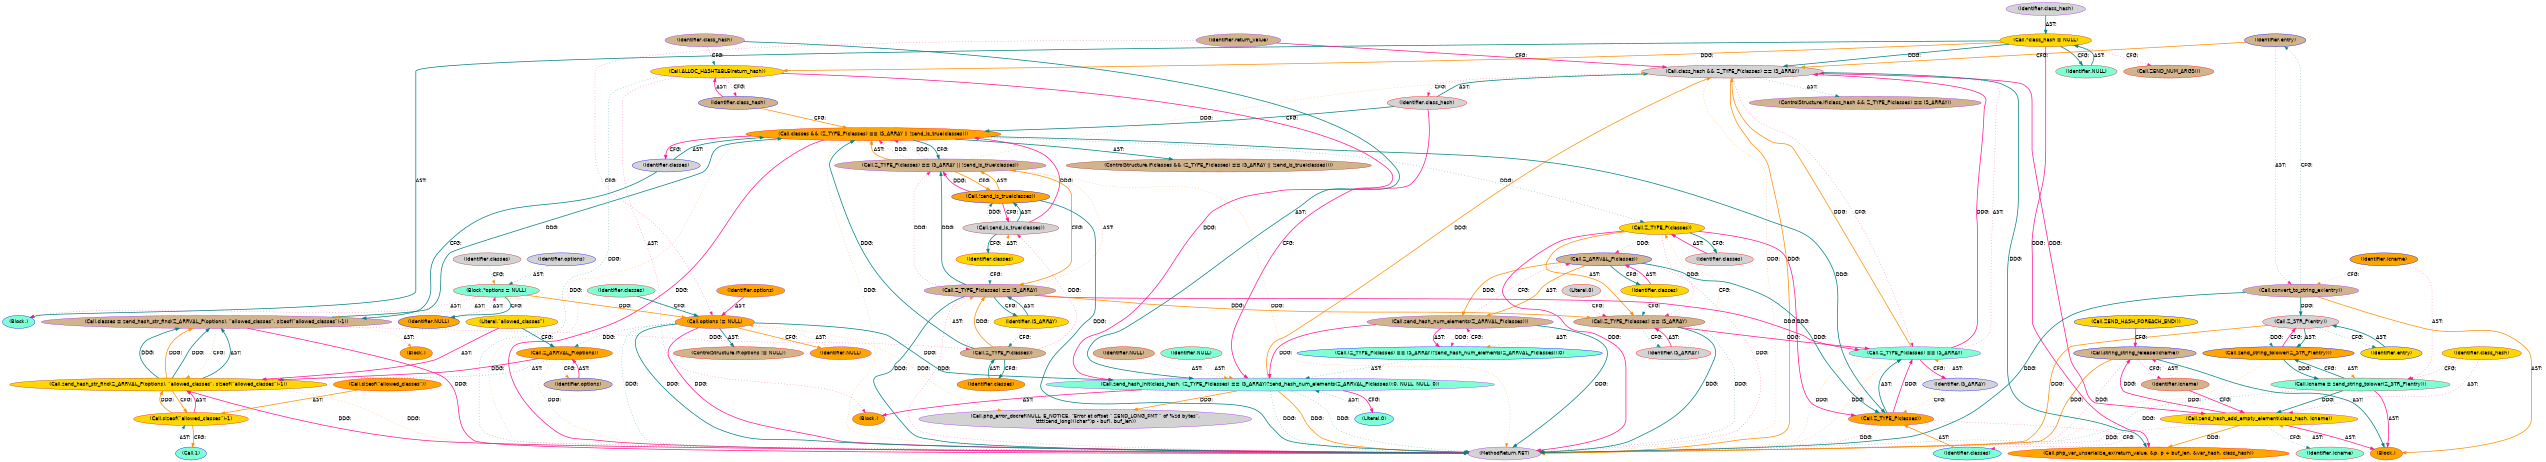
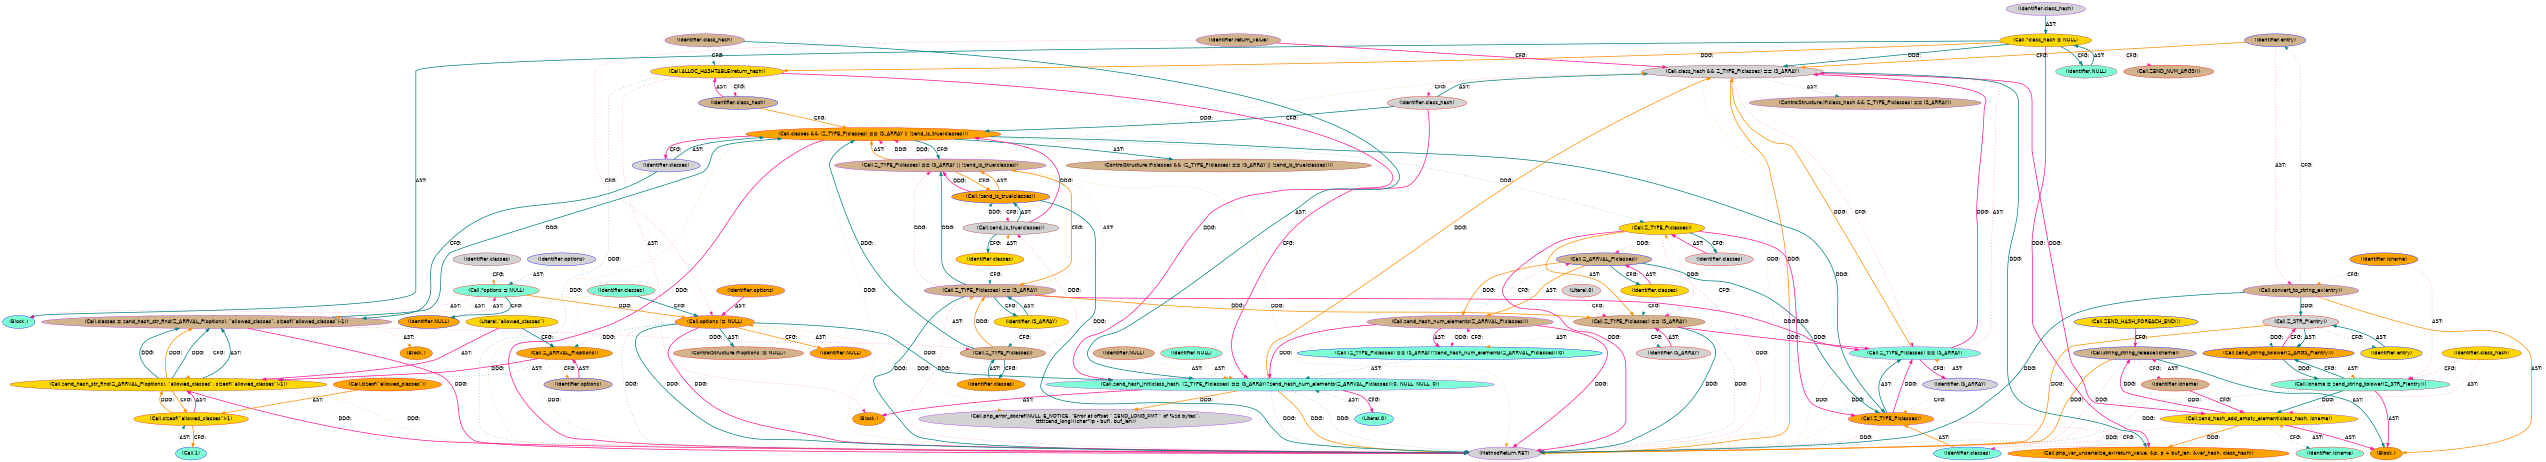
(1005, 211) -> (1005, 211)
(496, 291) -> (496, 291)
(2278, 353) -> (2278, 353)
(1596, 376) -> (1596, 376)
